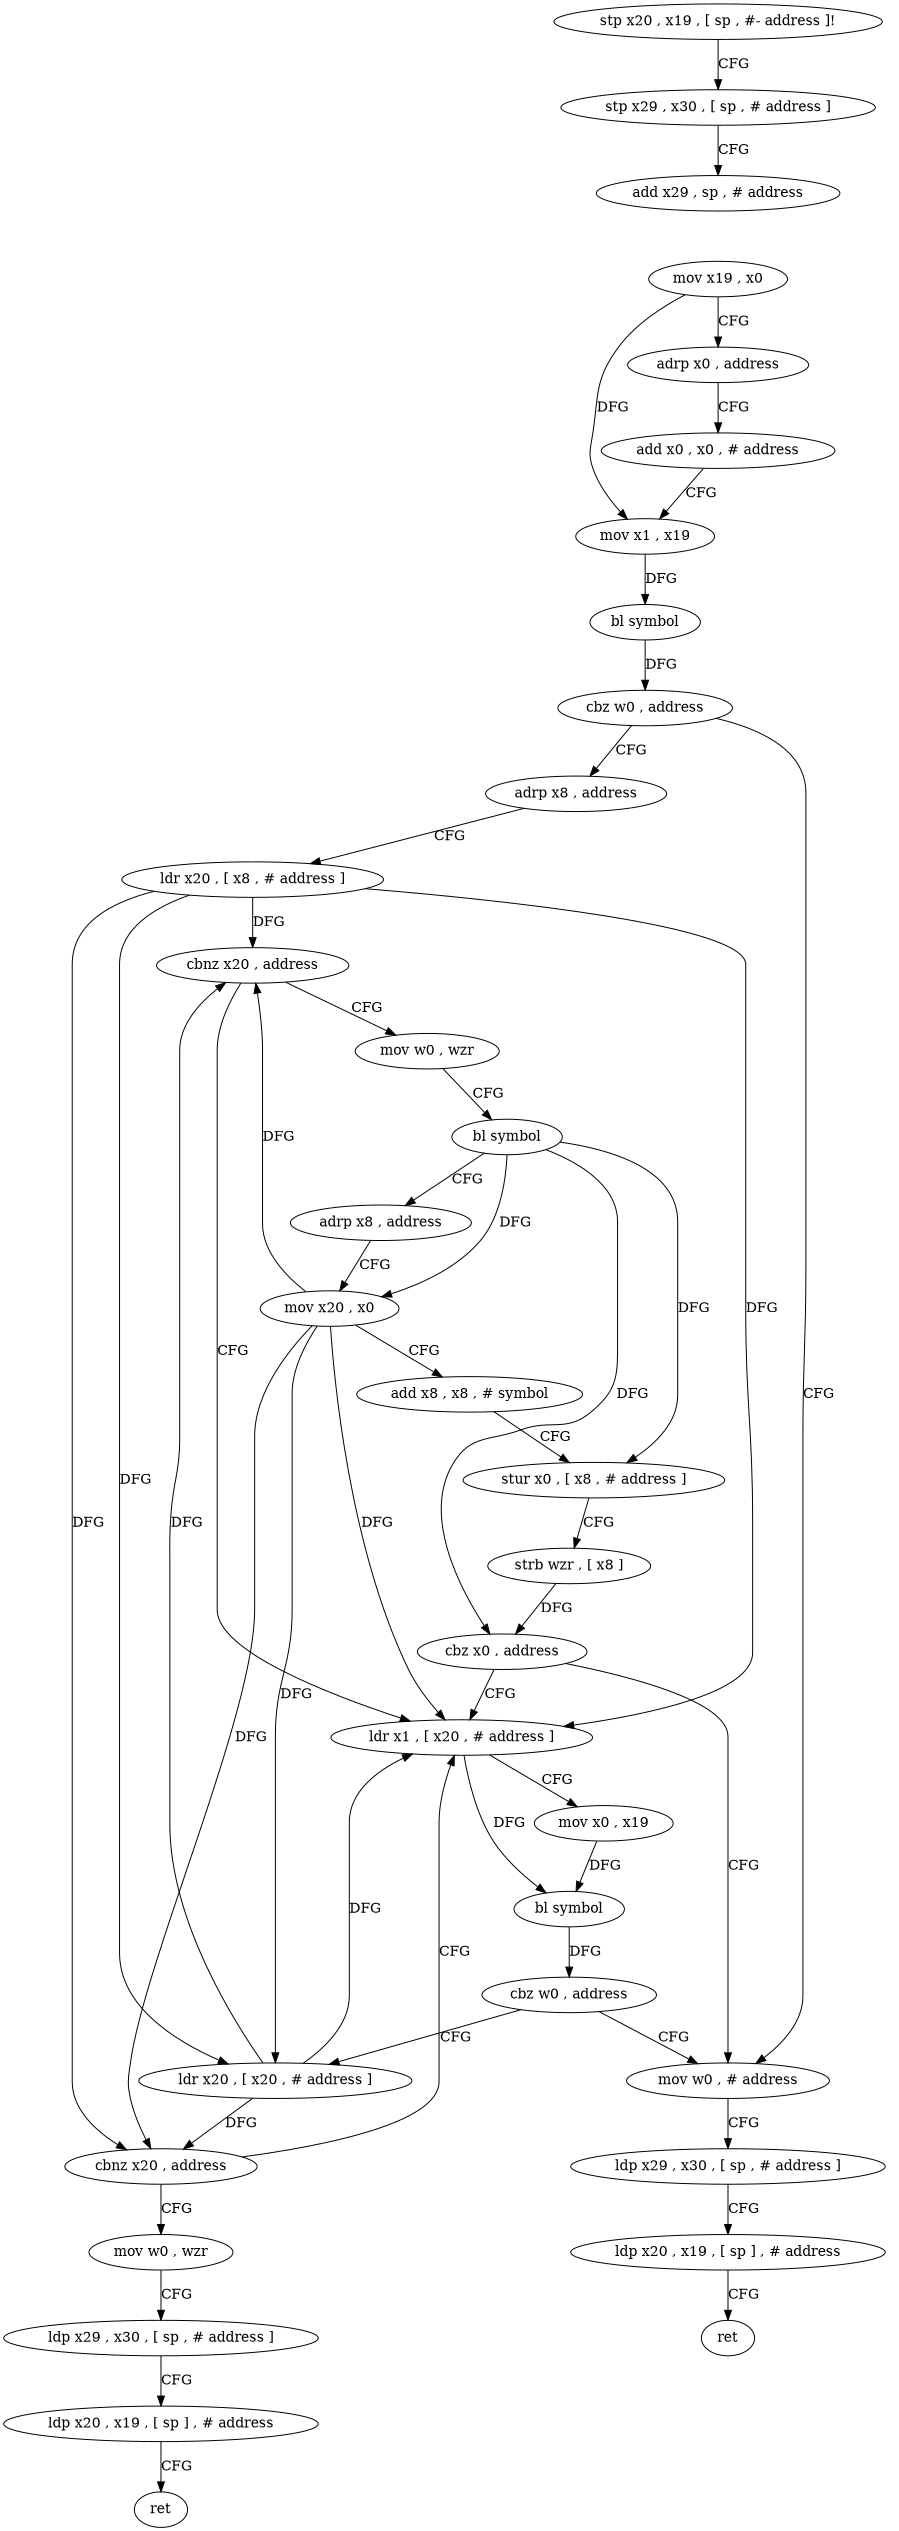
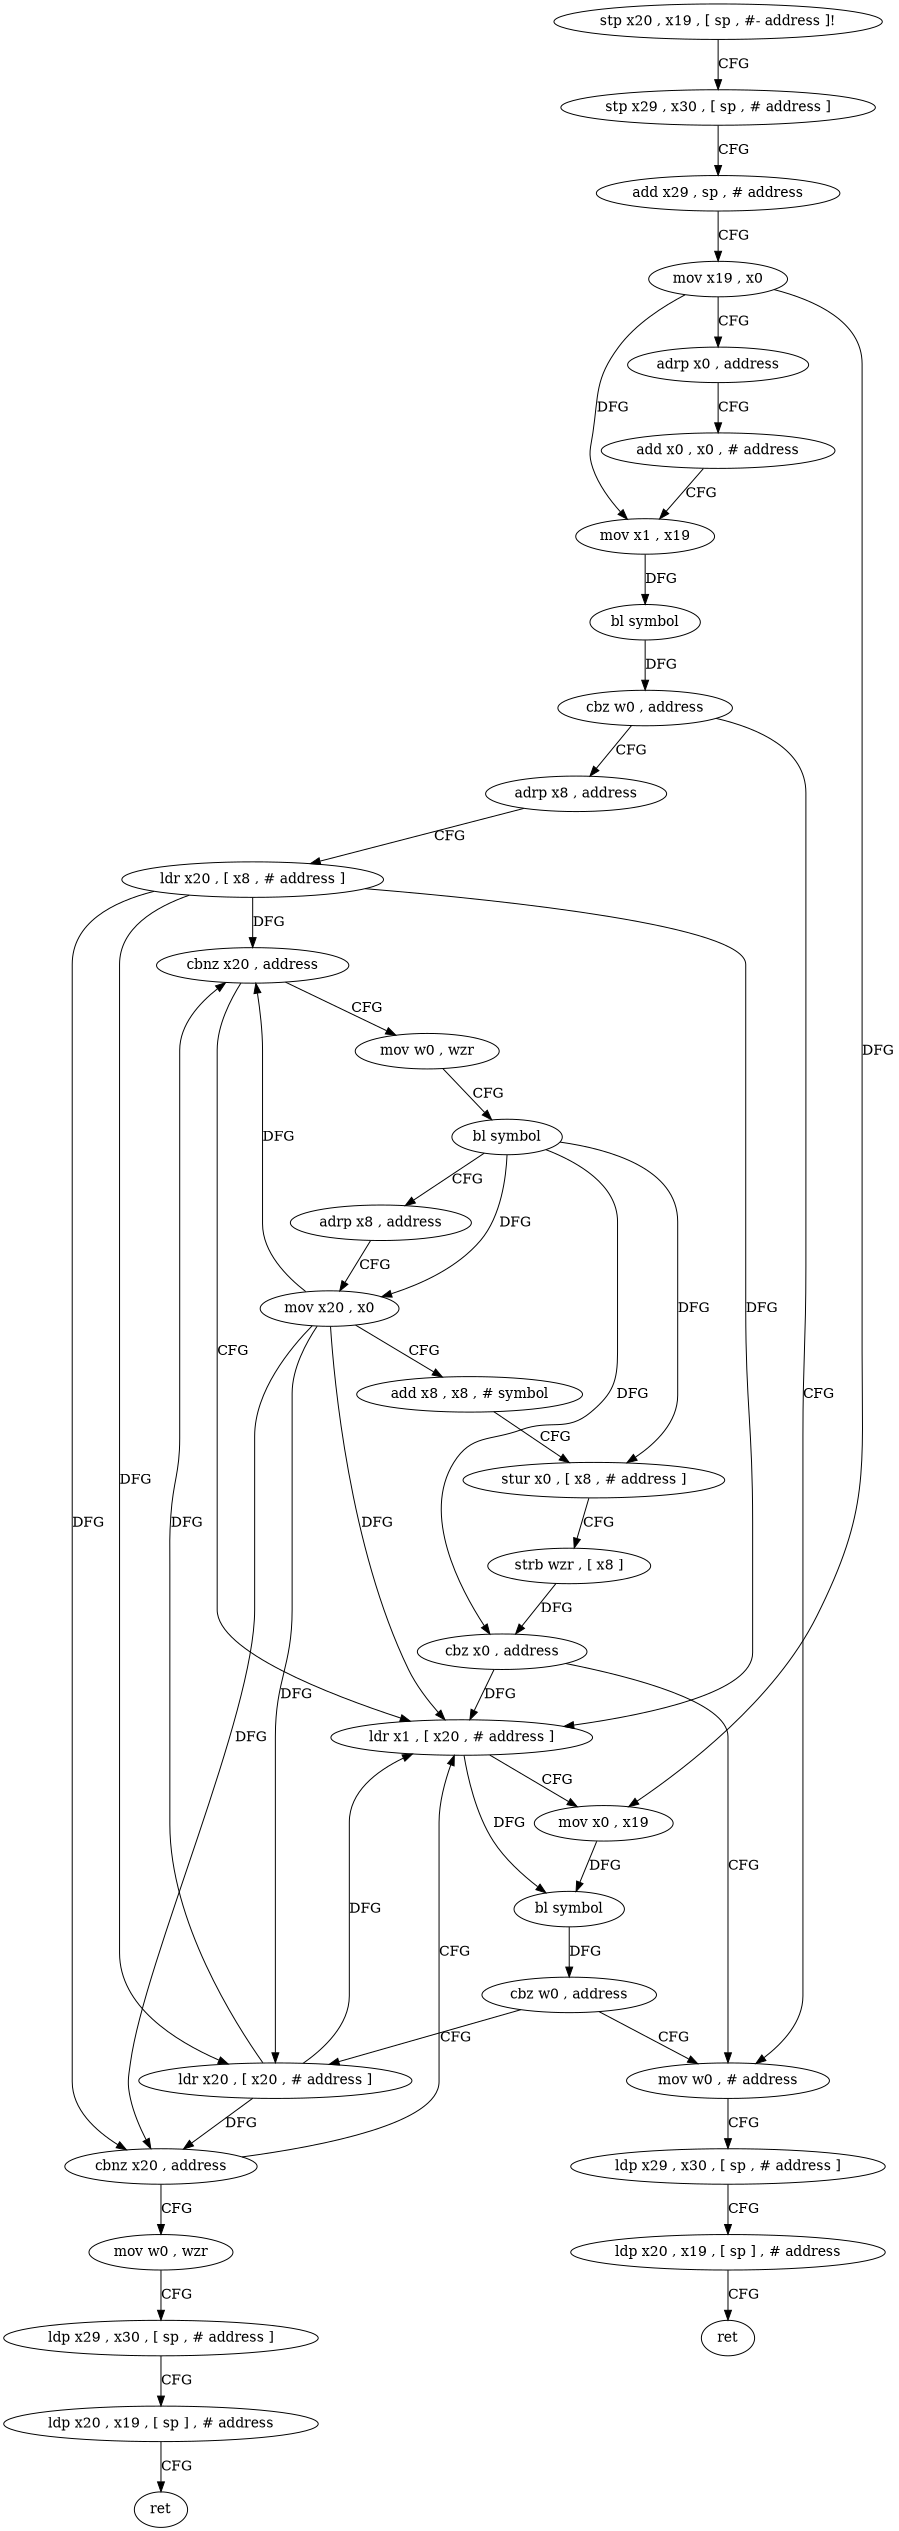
none -> (718, 231)
none -> (862, 1062)
(500, 1695) -> (500, 1695)
